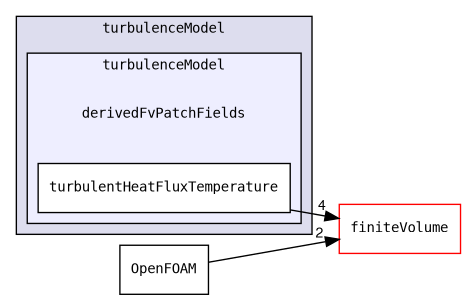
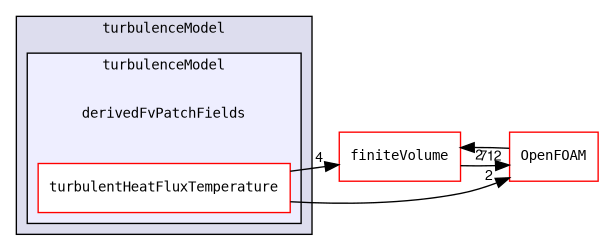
none -> (478, 166)
(164, 188) -> (164, 188)
none -> (395, 202)
(164, 270) -> (554, 157)
